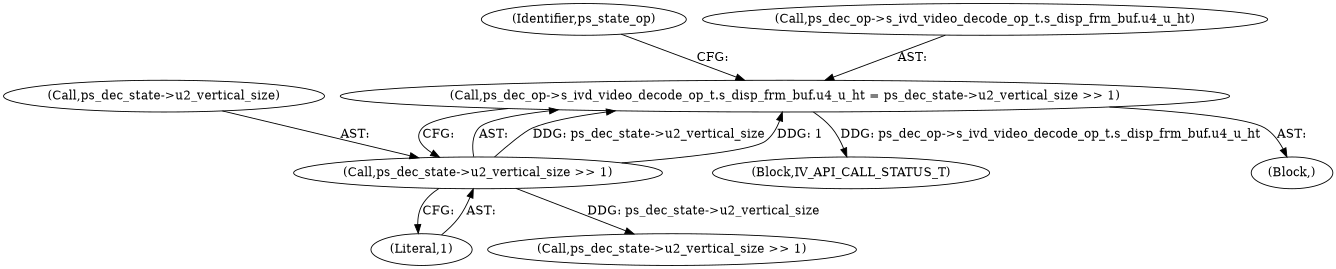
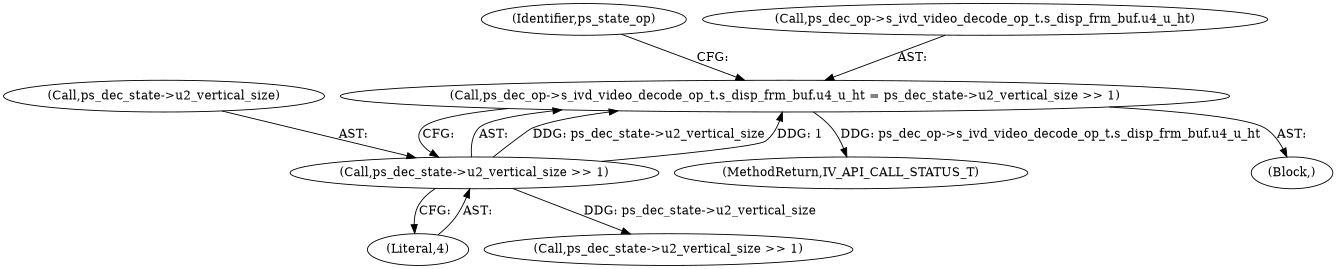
(851, 173) -> (851, 173)
(422, 250) -> (418, 250)
